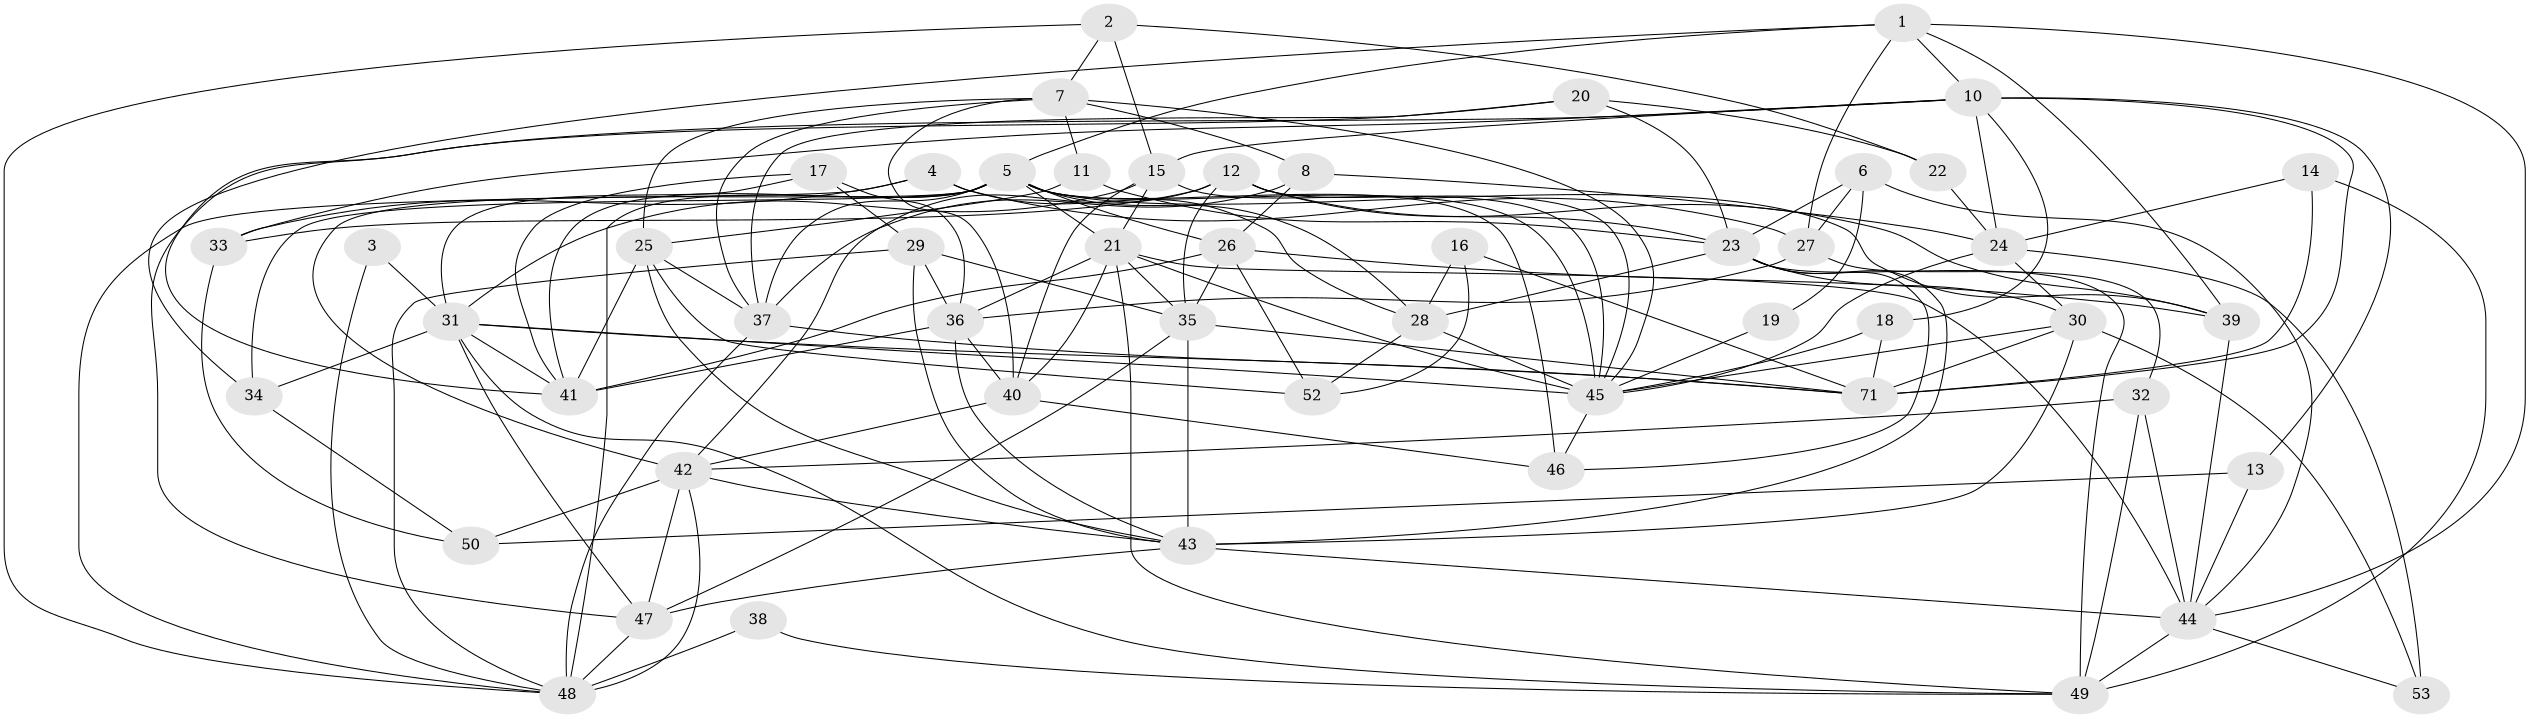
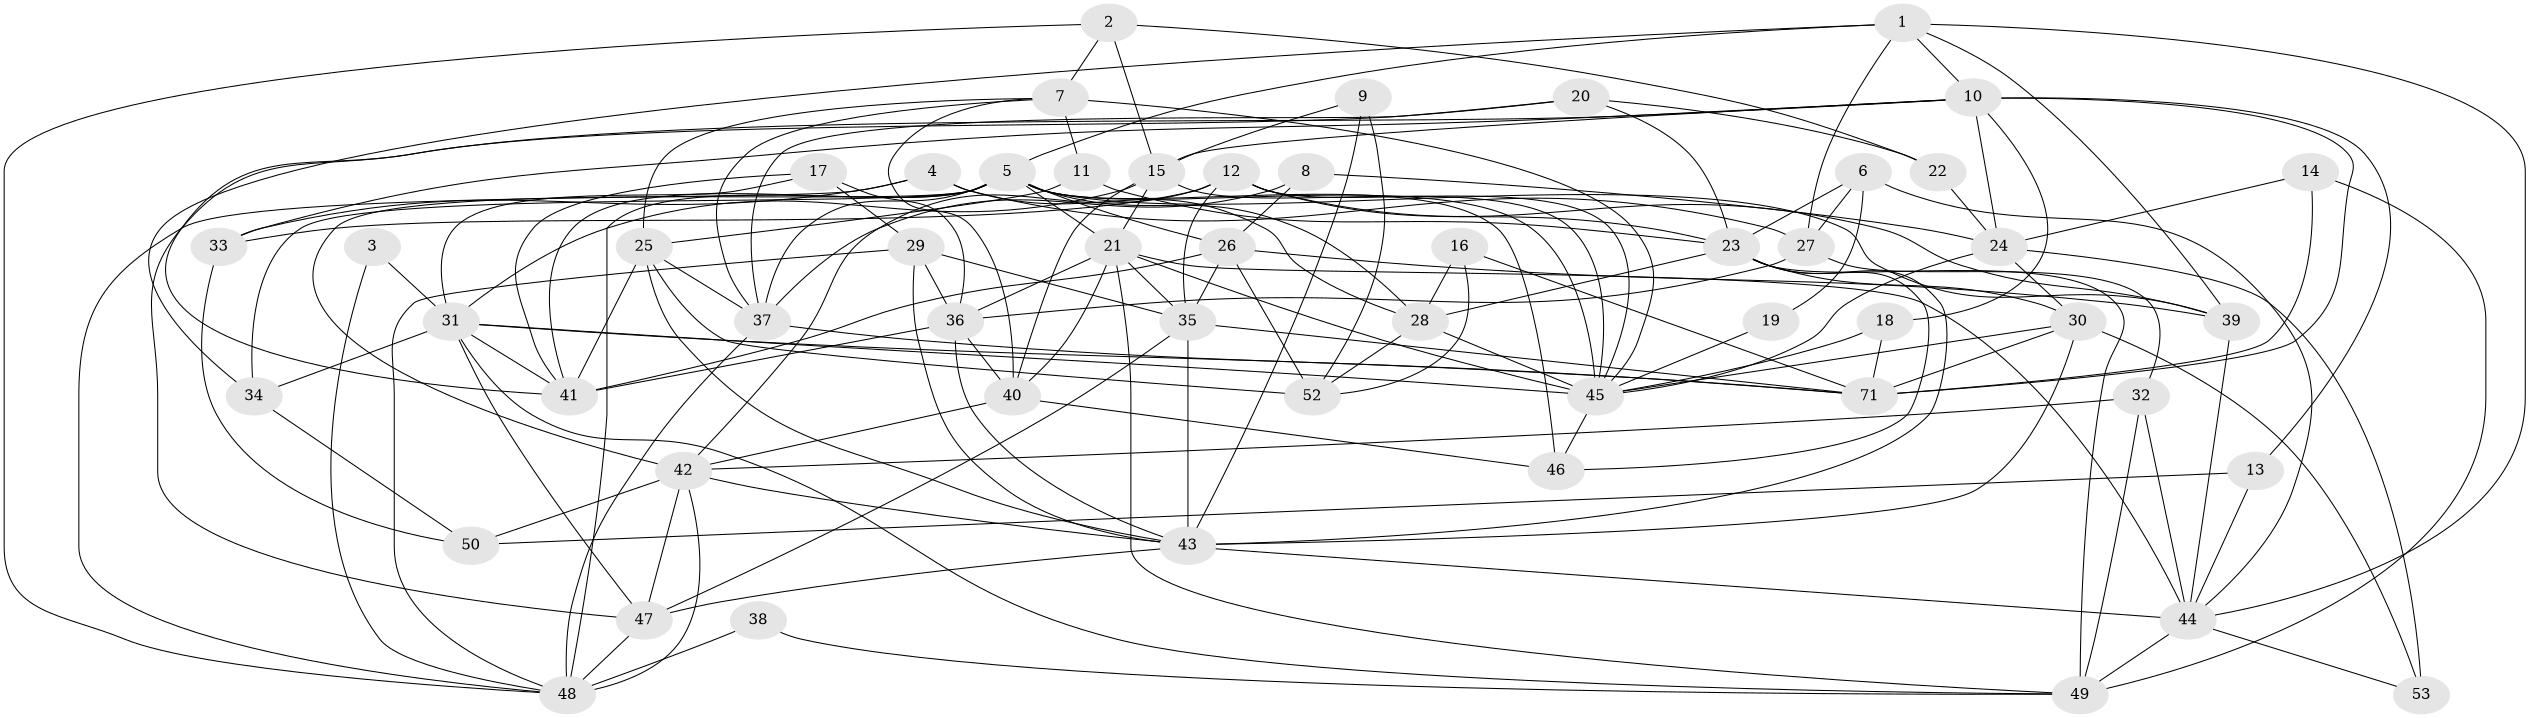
none -> (1363, 98)
(1212, 135) -> none
